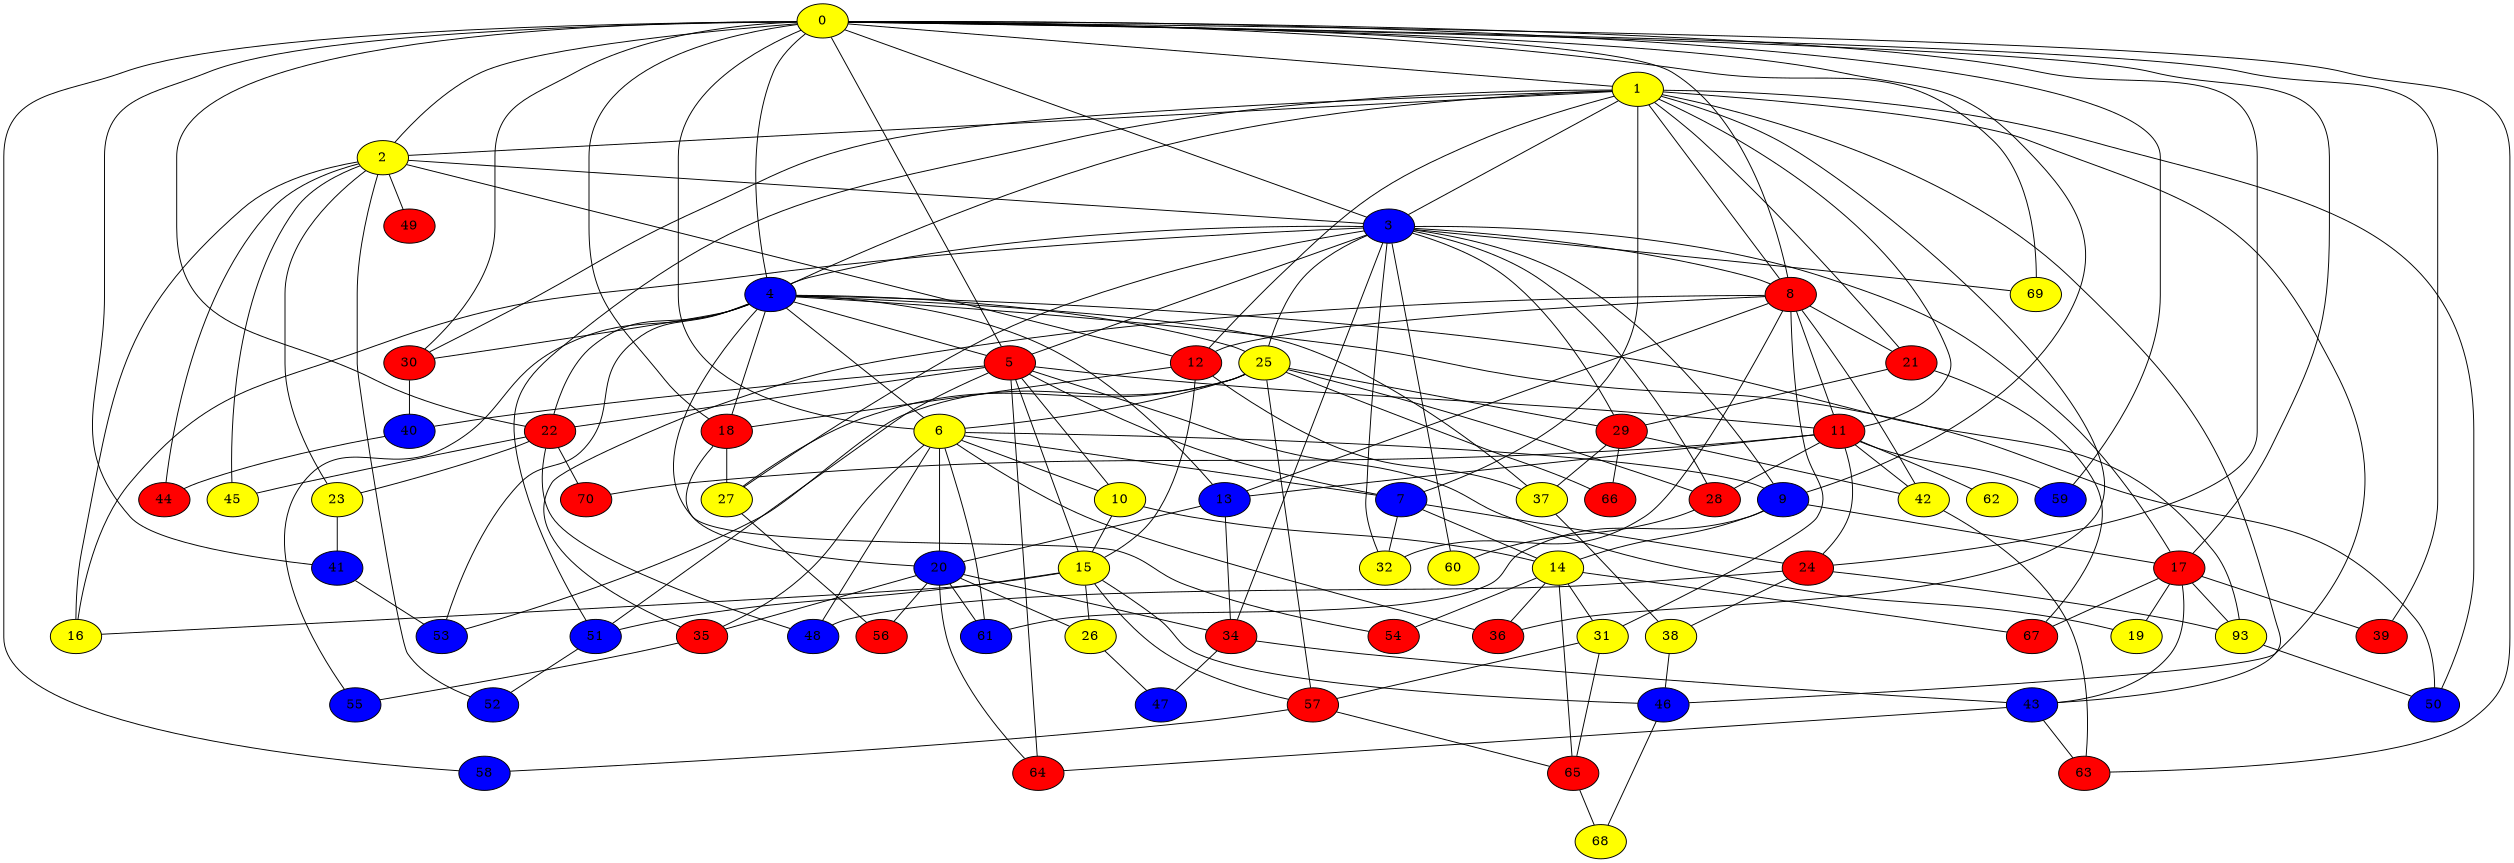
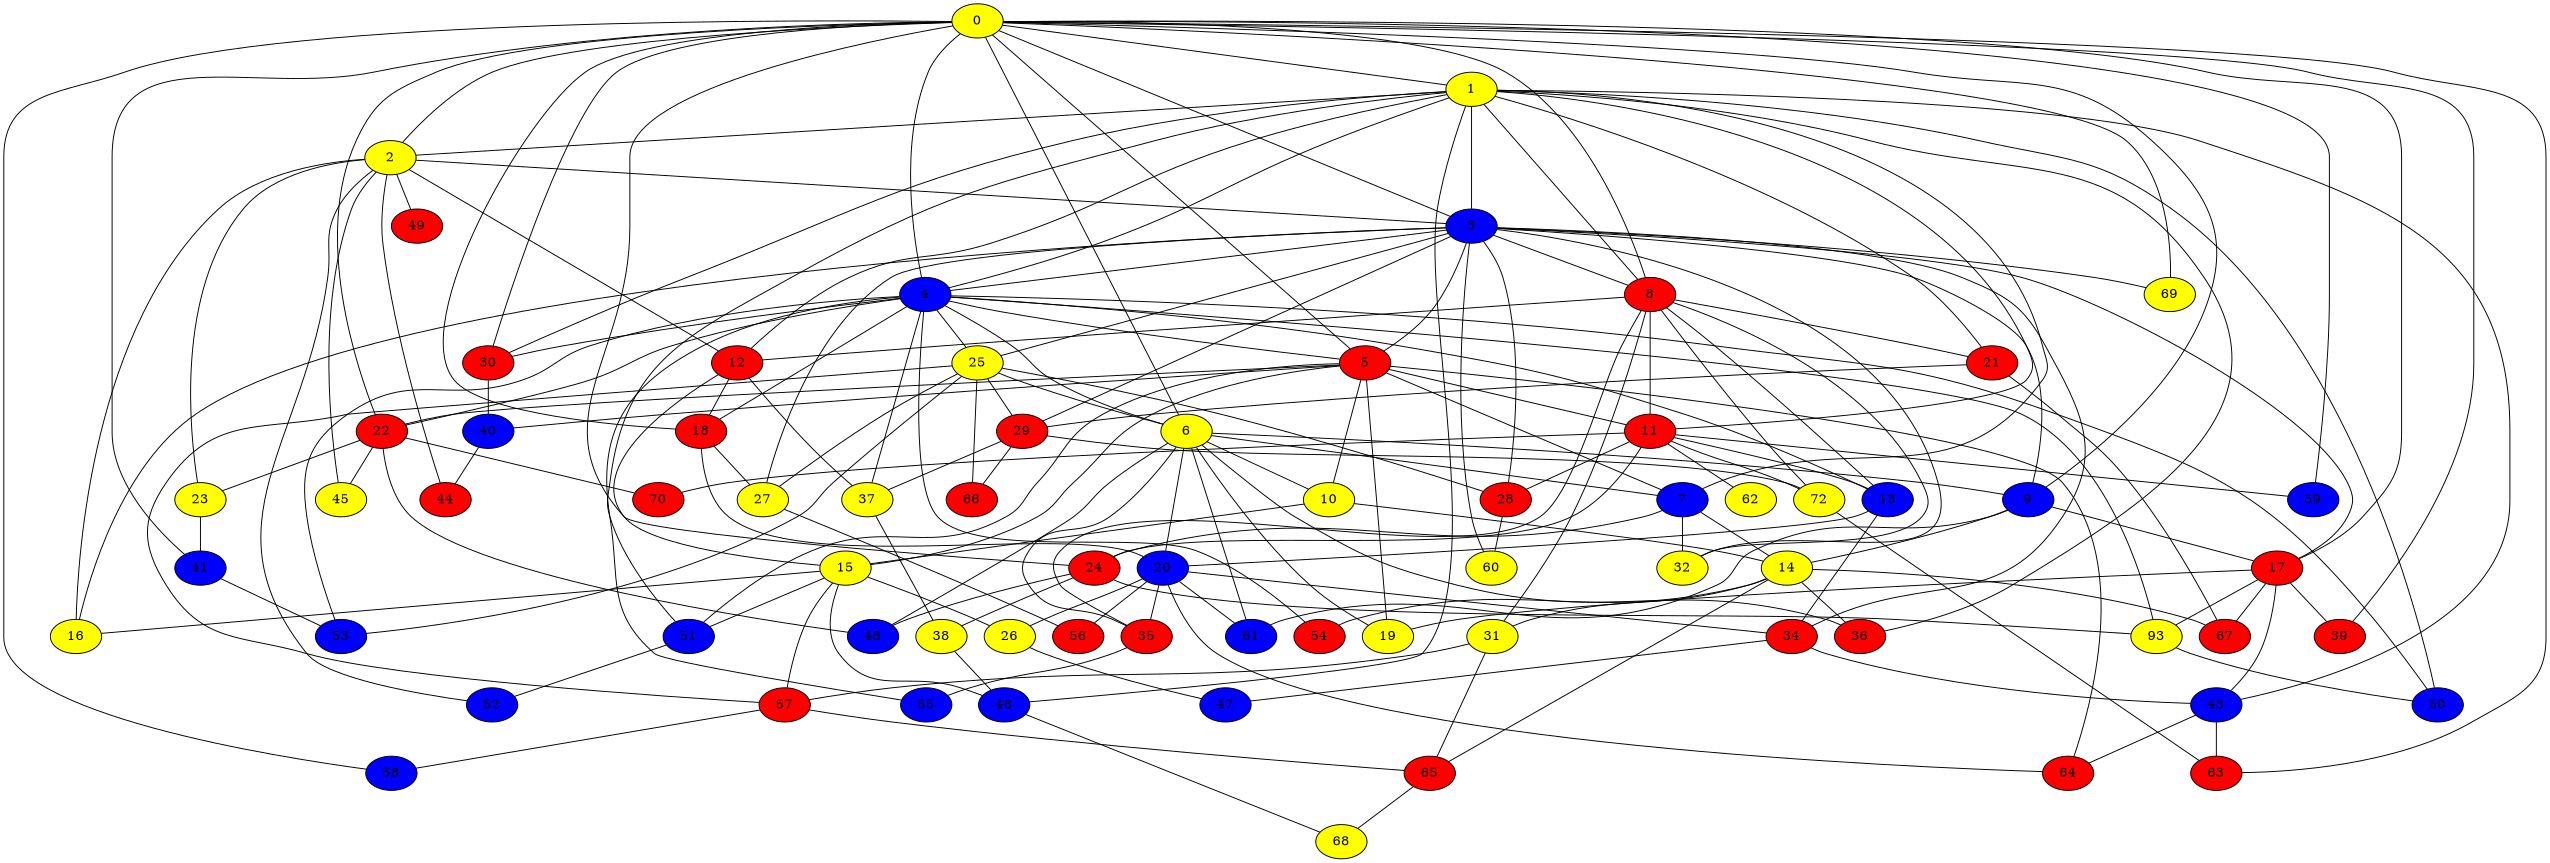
(1924, 500) -> (1819, 500)
none -> (1272, 547)
